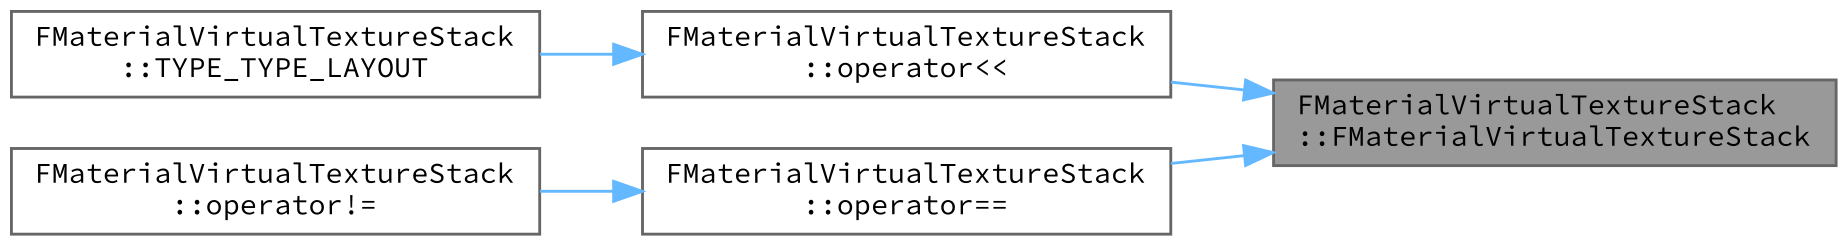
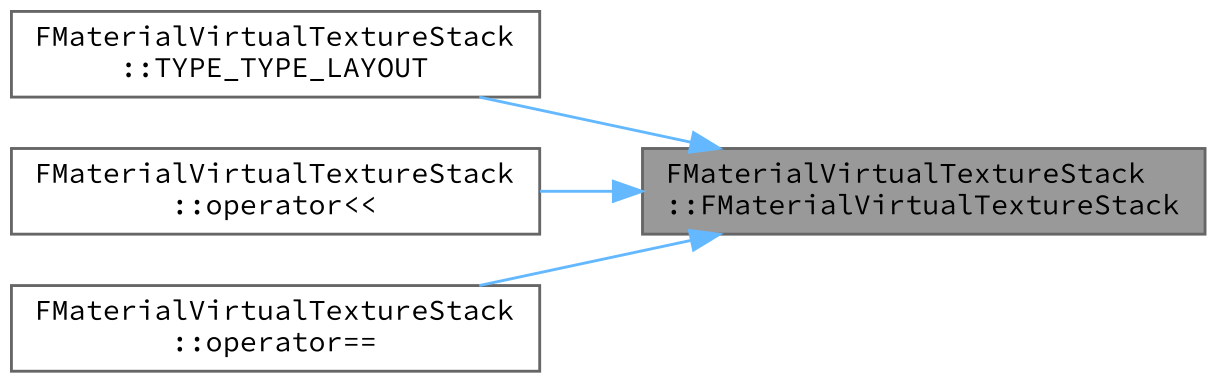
(577, 54) -> (585, 120)
(276, 191) -> none
